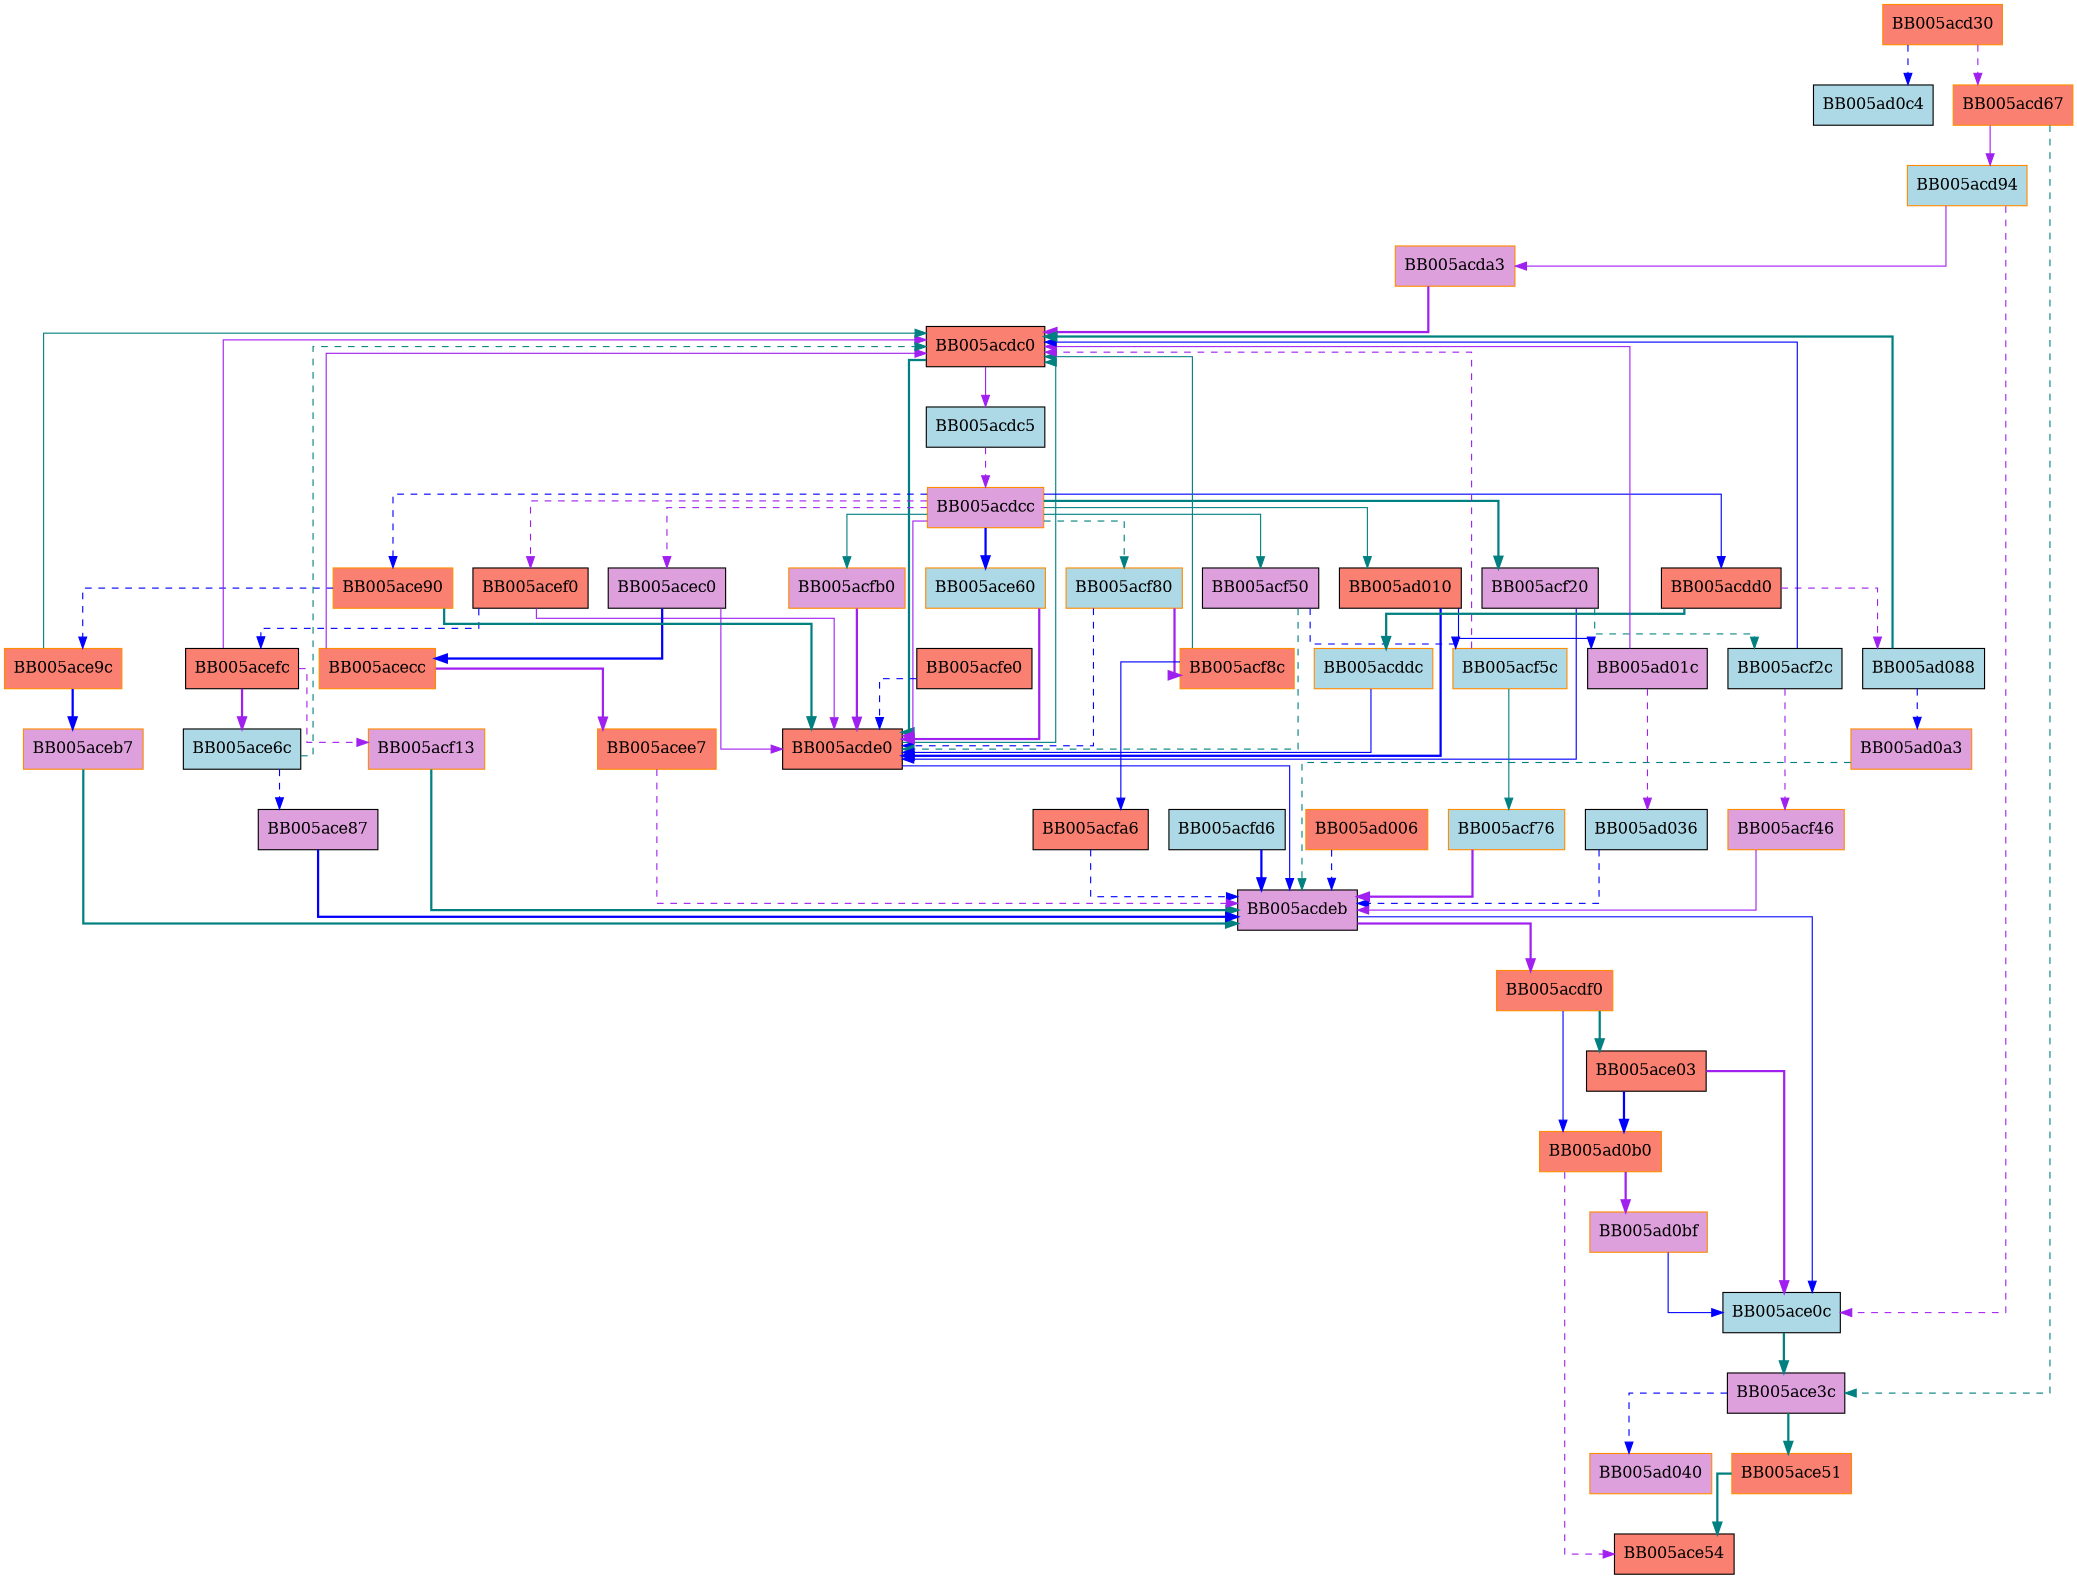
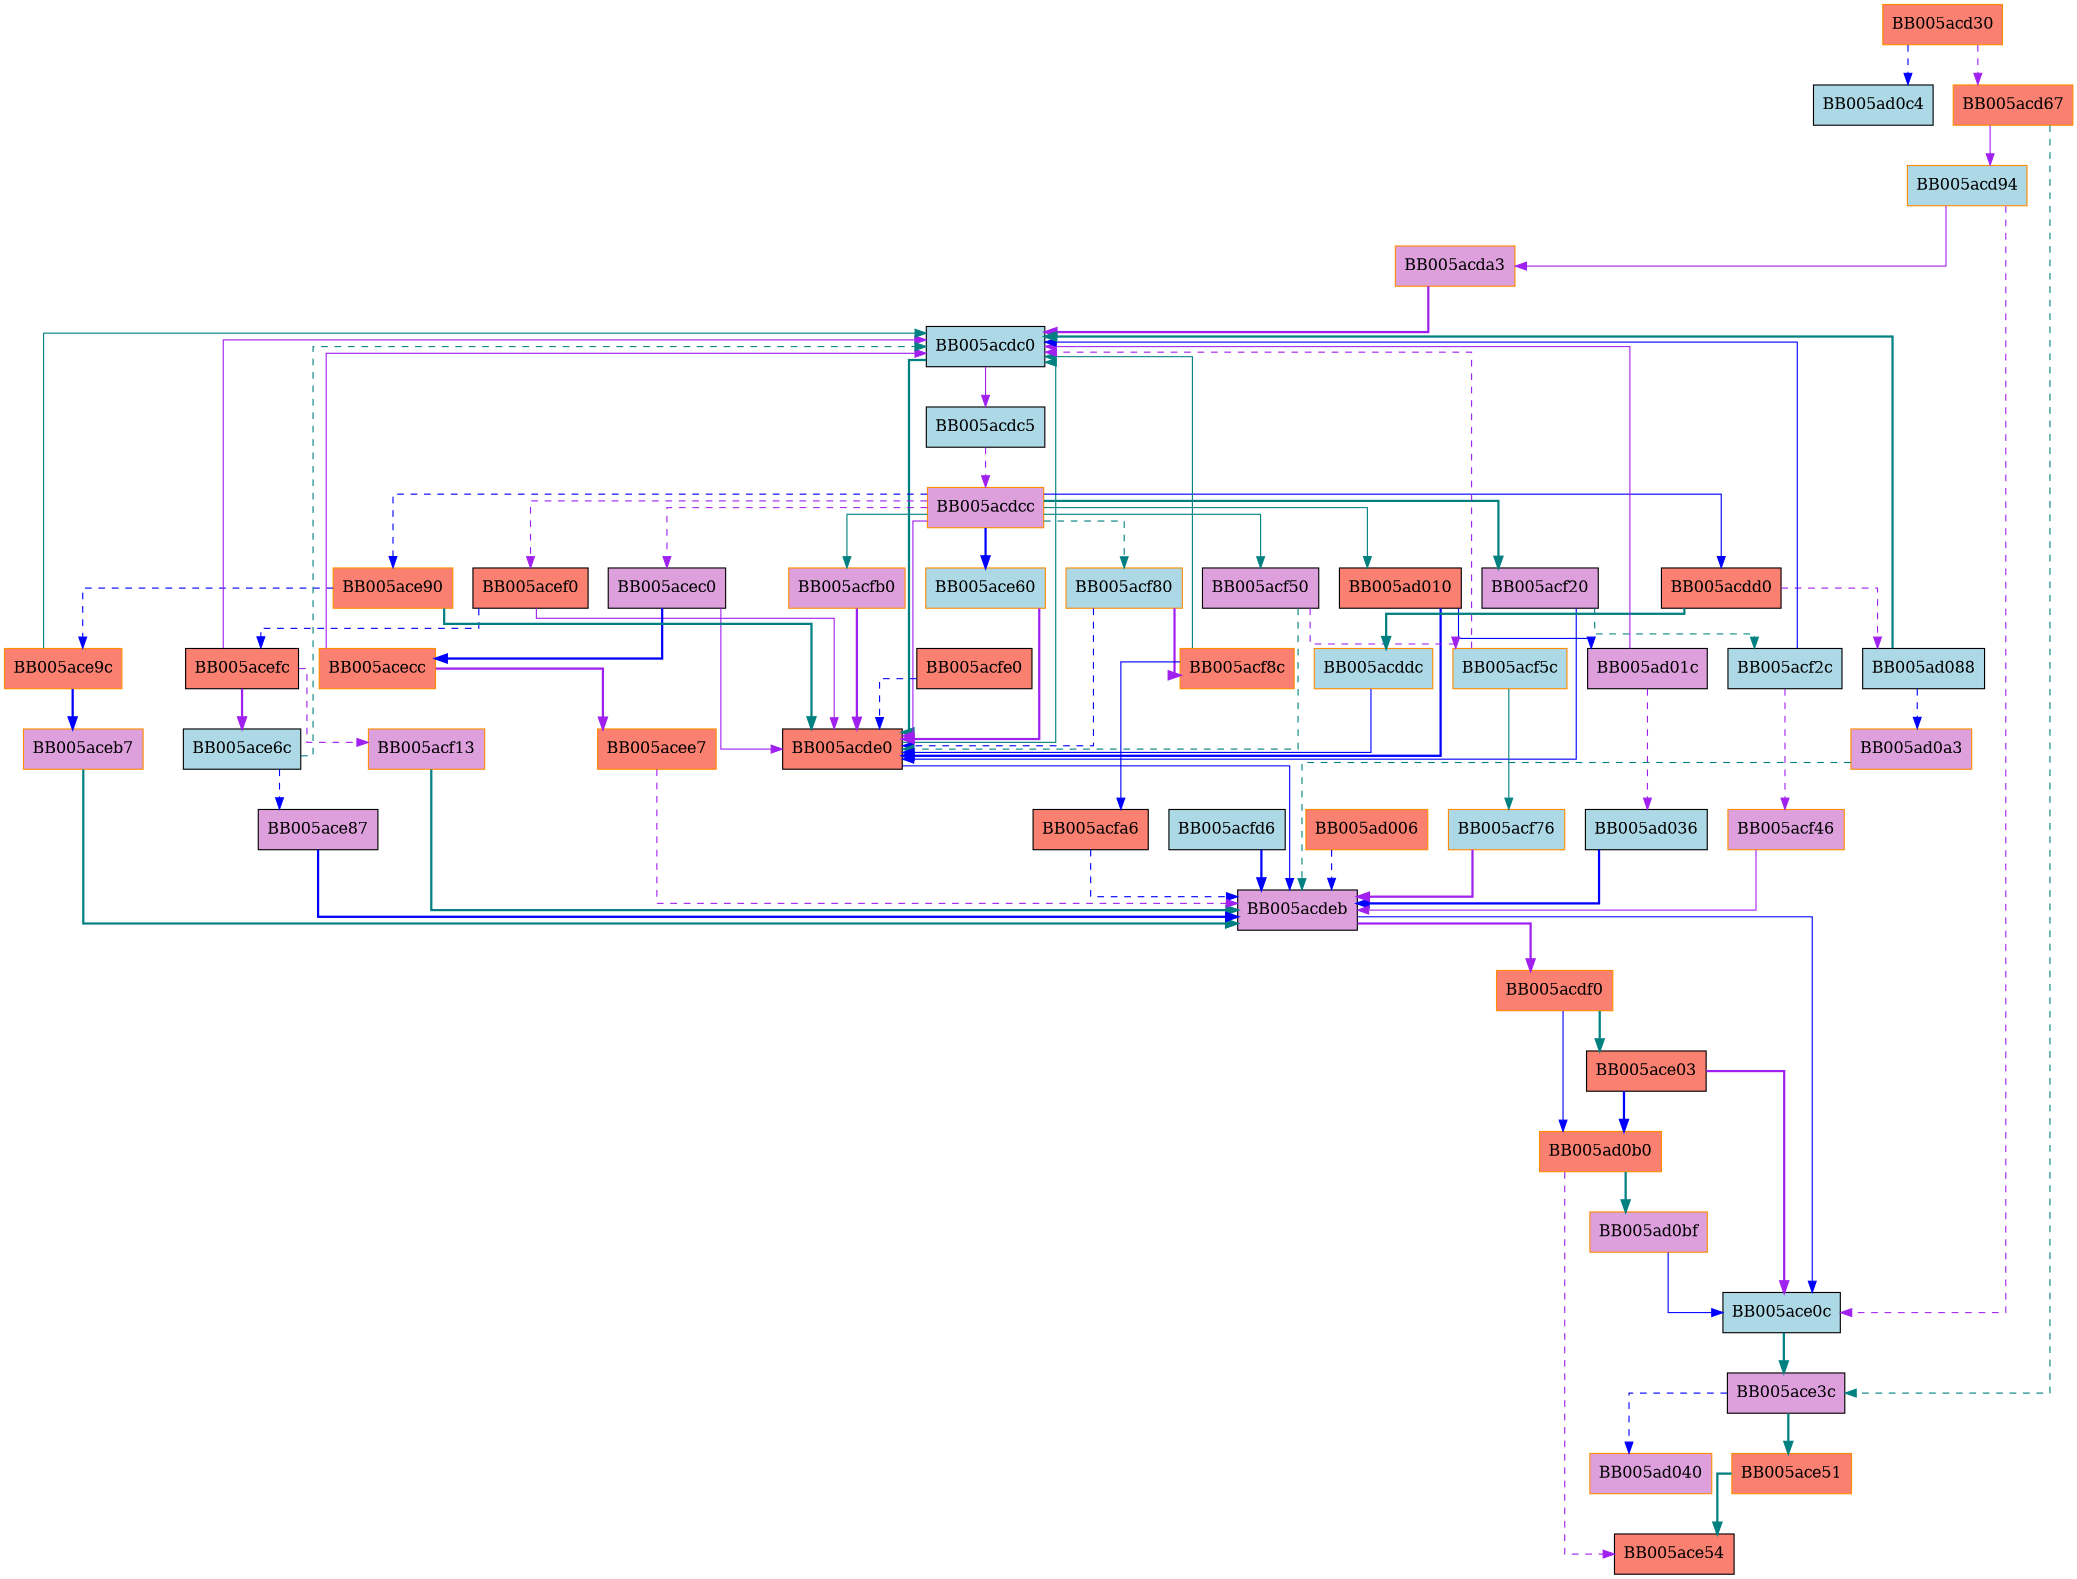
(986, 347) -> (986, 347)
(1365, 644) -> (1365, 644)
(1511, 903) -> (1511, 903)
(1626, 1186) -> (1626, 1186)
